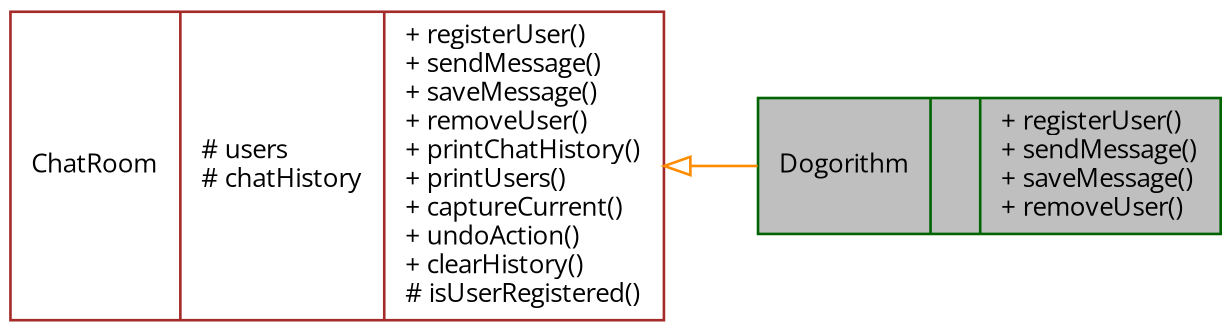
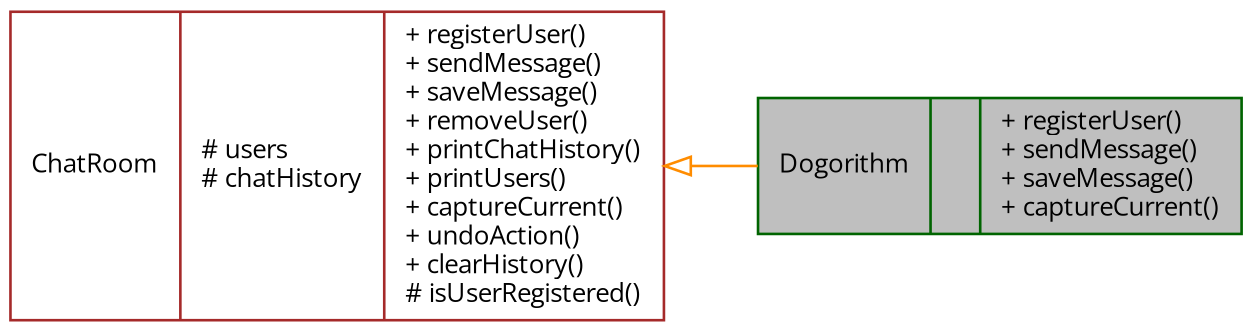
(1093, 208) -> (1111, 208)
